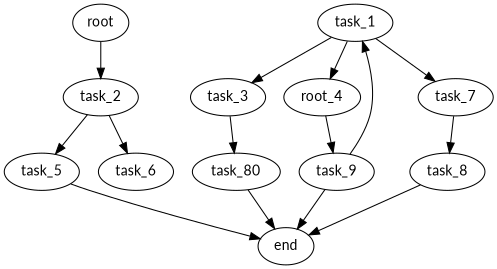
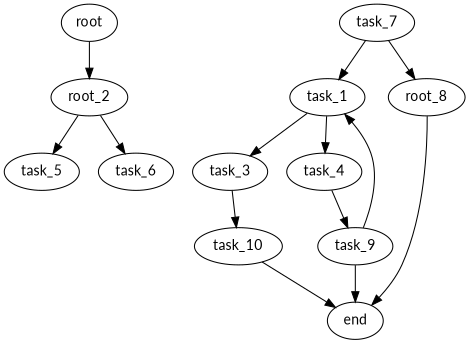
(401, 57) -> (355, 56)
(101, 97) -> (89, 97)
(322, 97) -> (324, 172)
(236, 172) -> (238, 246)
(447, 172) -> (427, 97)
(160, 212) -> none
